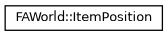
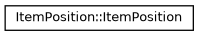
(84, 18) -> (99, 18)
